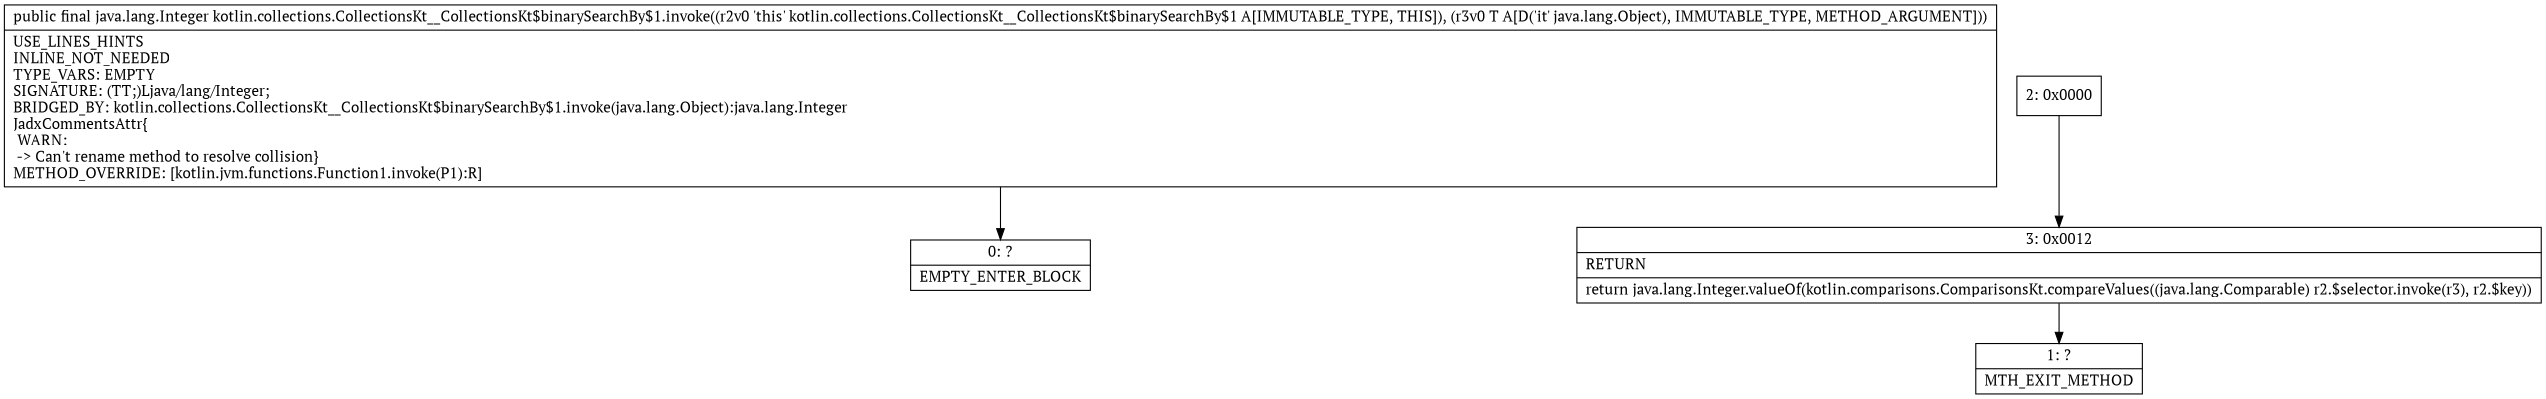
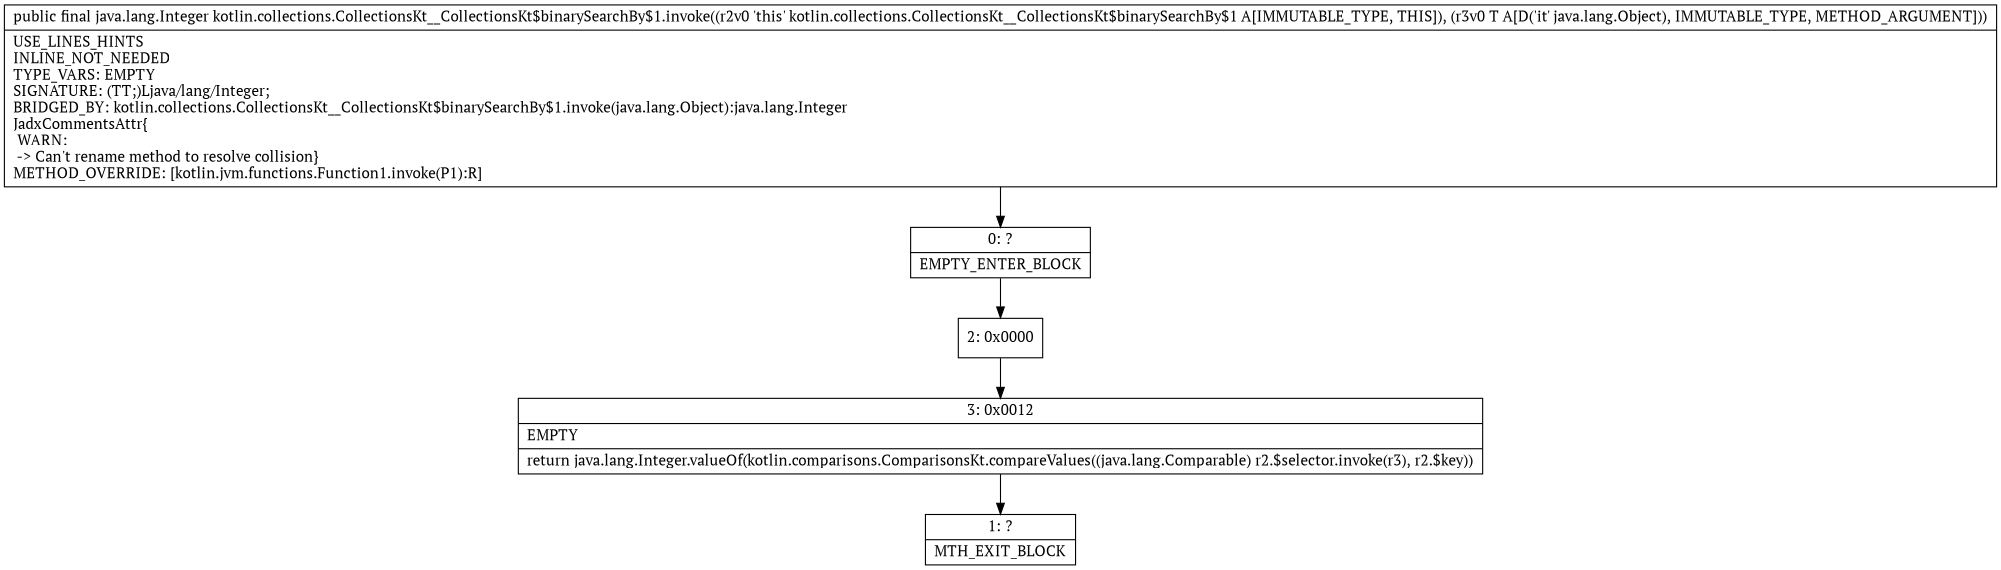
(1616, 265) -> (553, 436)
none -> (1000, 292)
(2059, 381) -> (1000, 552)
